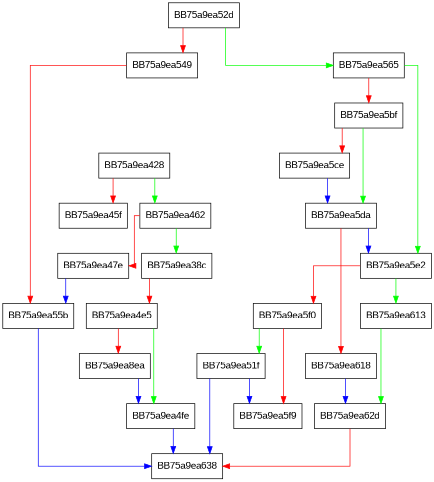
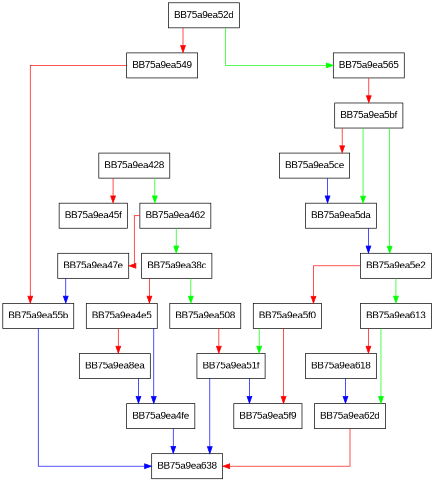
(418, 149) -> (390, 187)
(341, 287) -> (368, 337)
none -> (205, 316)
(154, 363) -> (154, 363)
